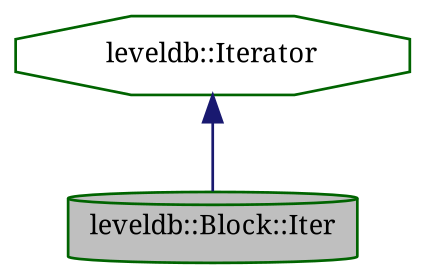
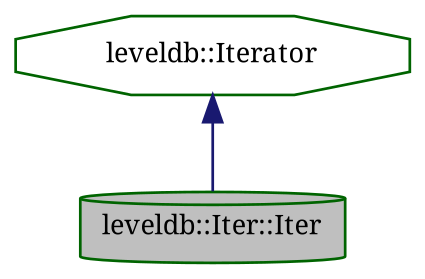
(213, 227) -> (213, 227)
